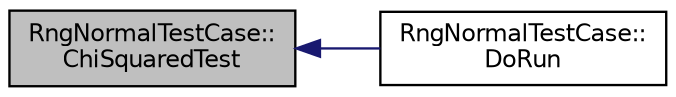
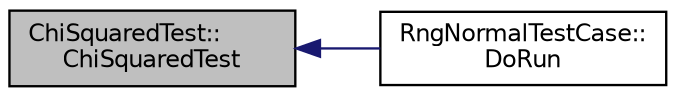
(152, 48) -> (152, 48)
